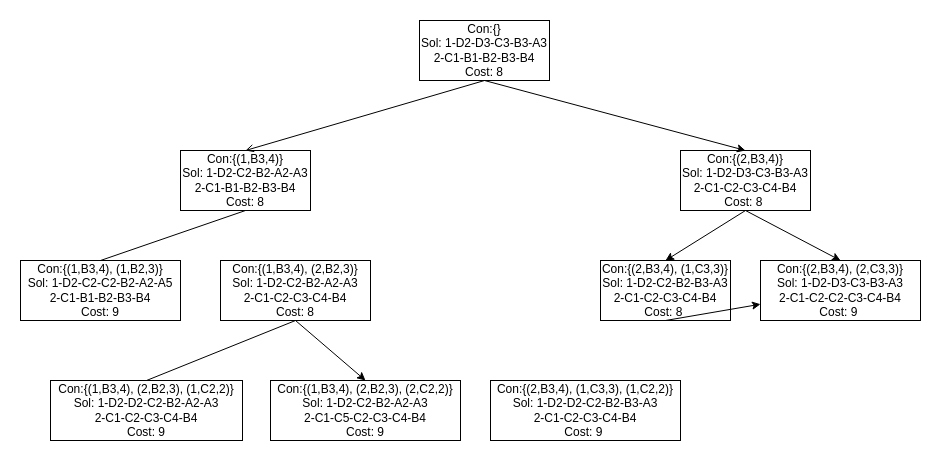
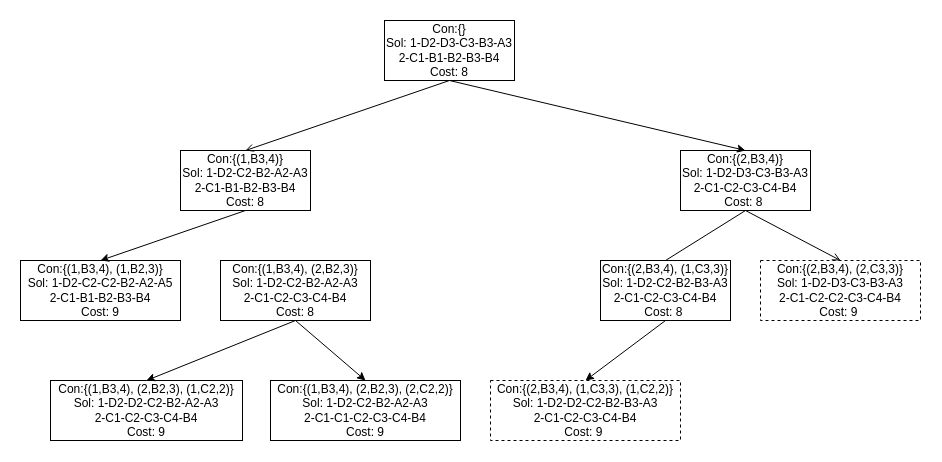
(485, 51) -> (450, 51)
(673, 256) -> (670, 258)
(833, 257) -> (835, 258)
(105, 259) -> (108, 258)
(841, 291) -> (841, 291)
(710, 313) -> (628, 348)
(151, 379) -> (154, 377)
(366, 411) -> (366, 411)
(586, 411) -> (586, 411)
